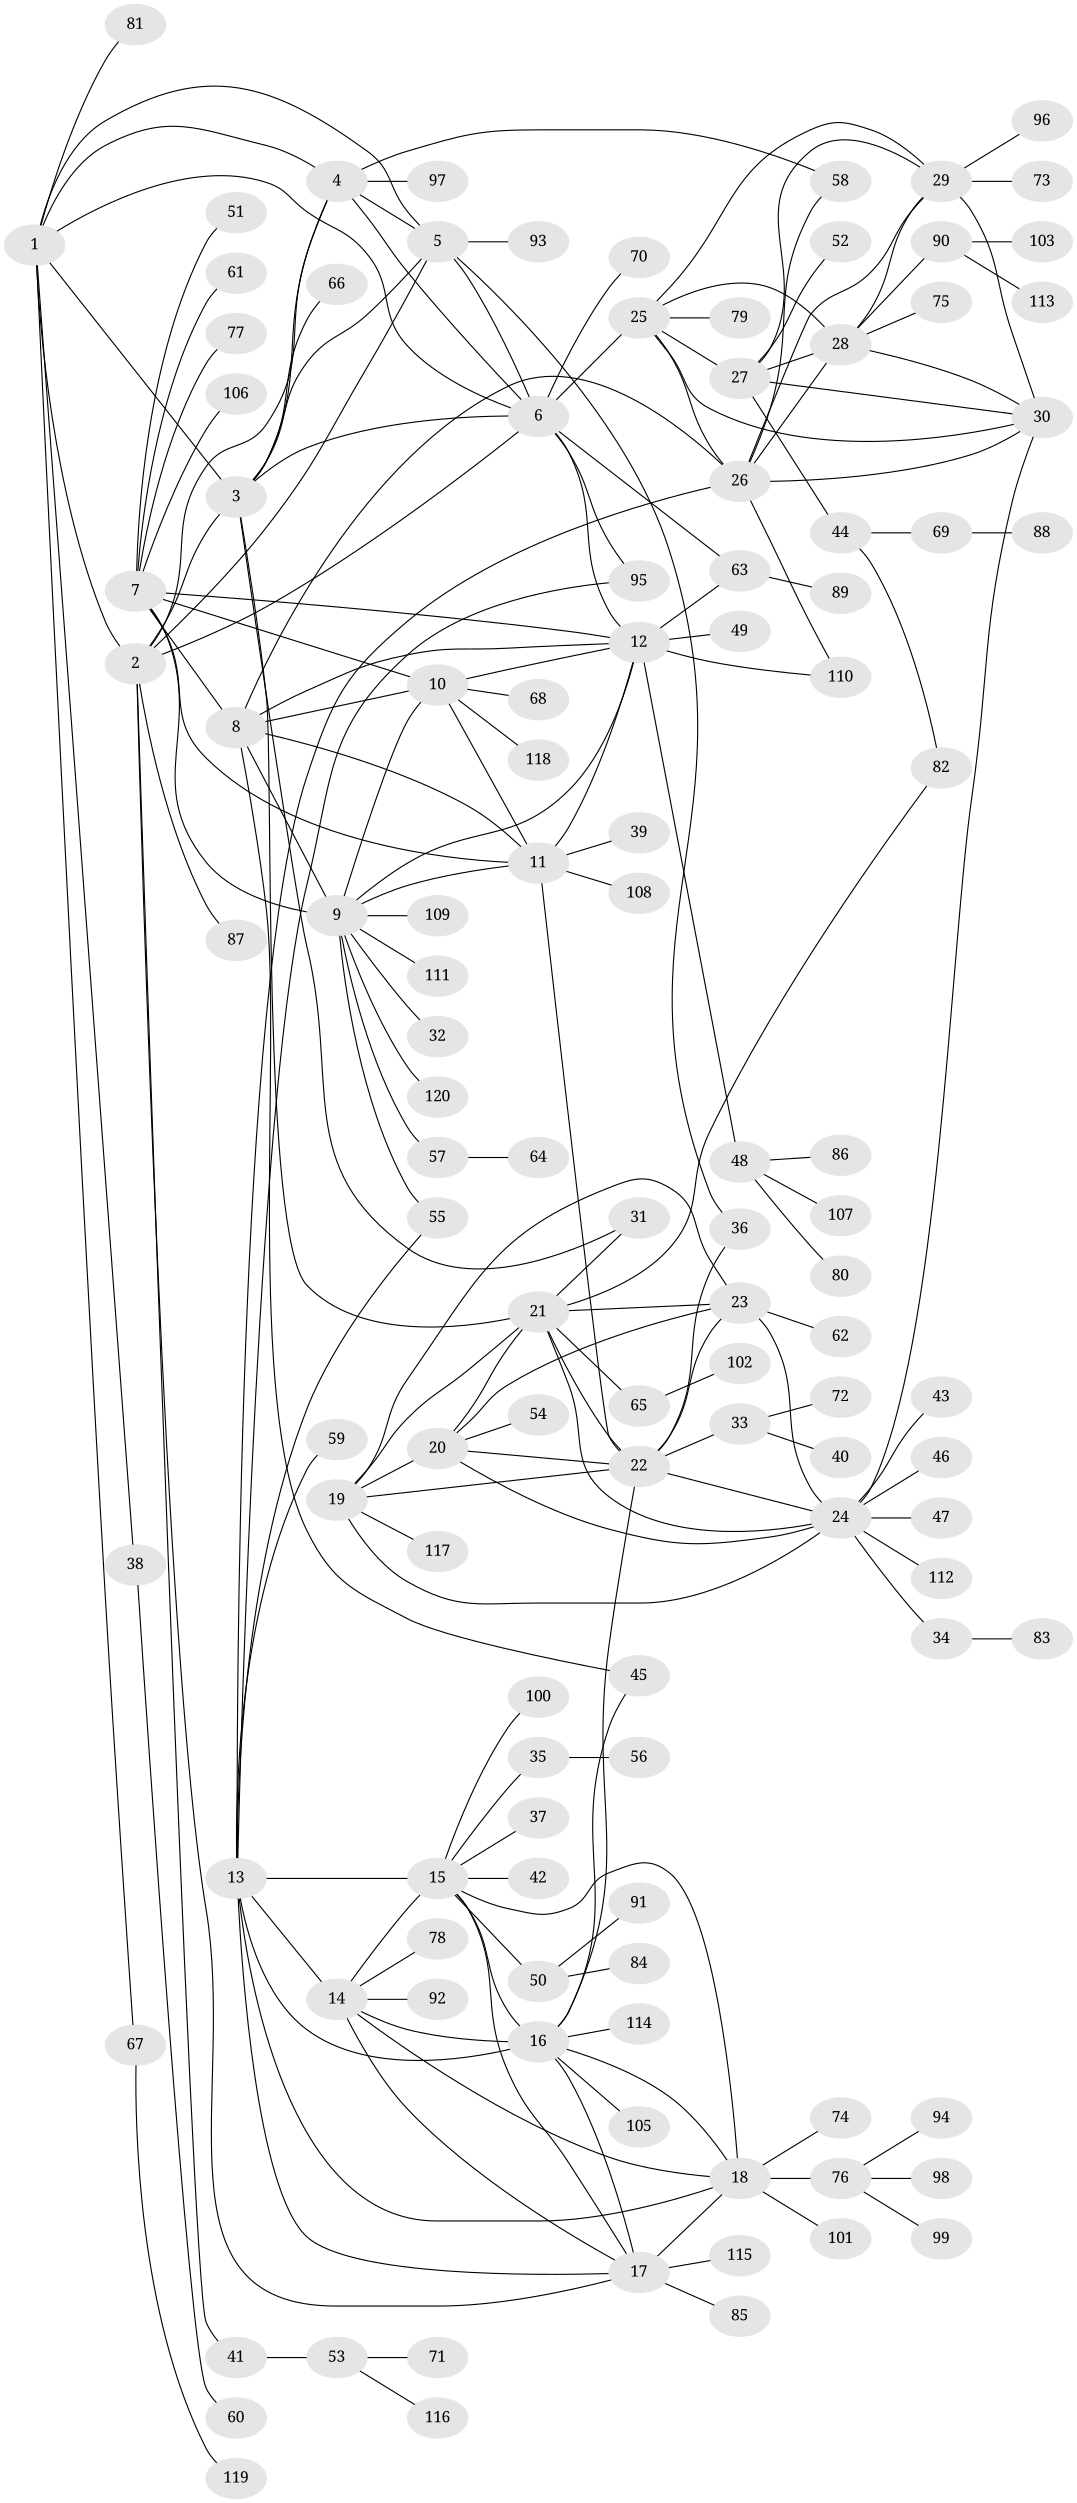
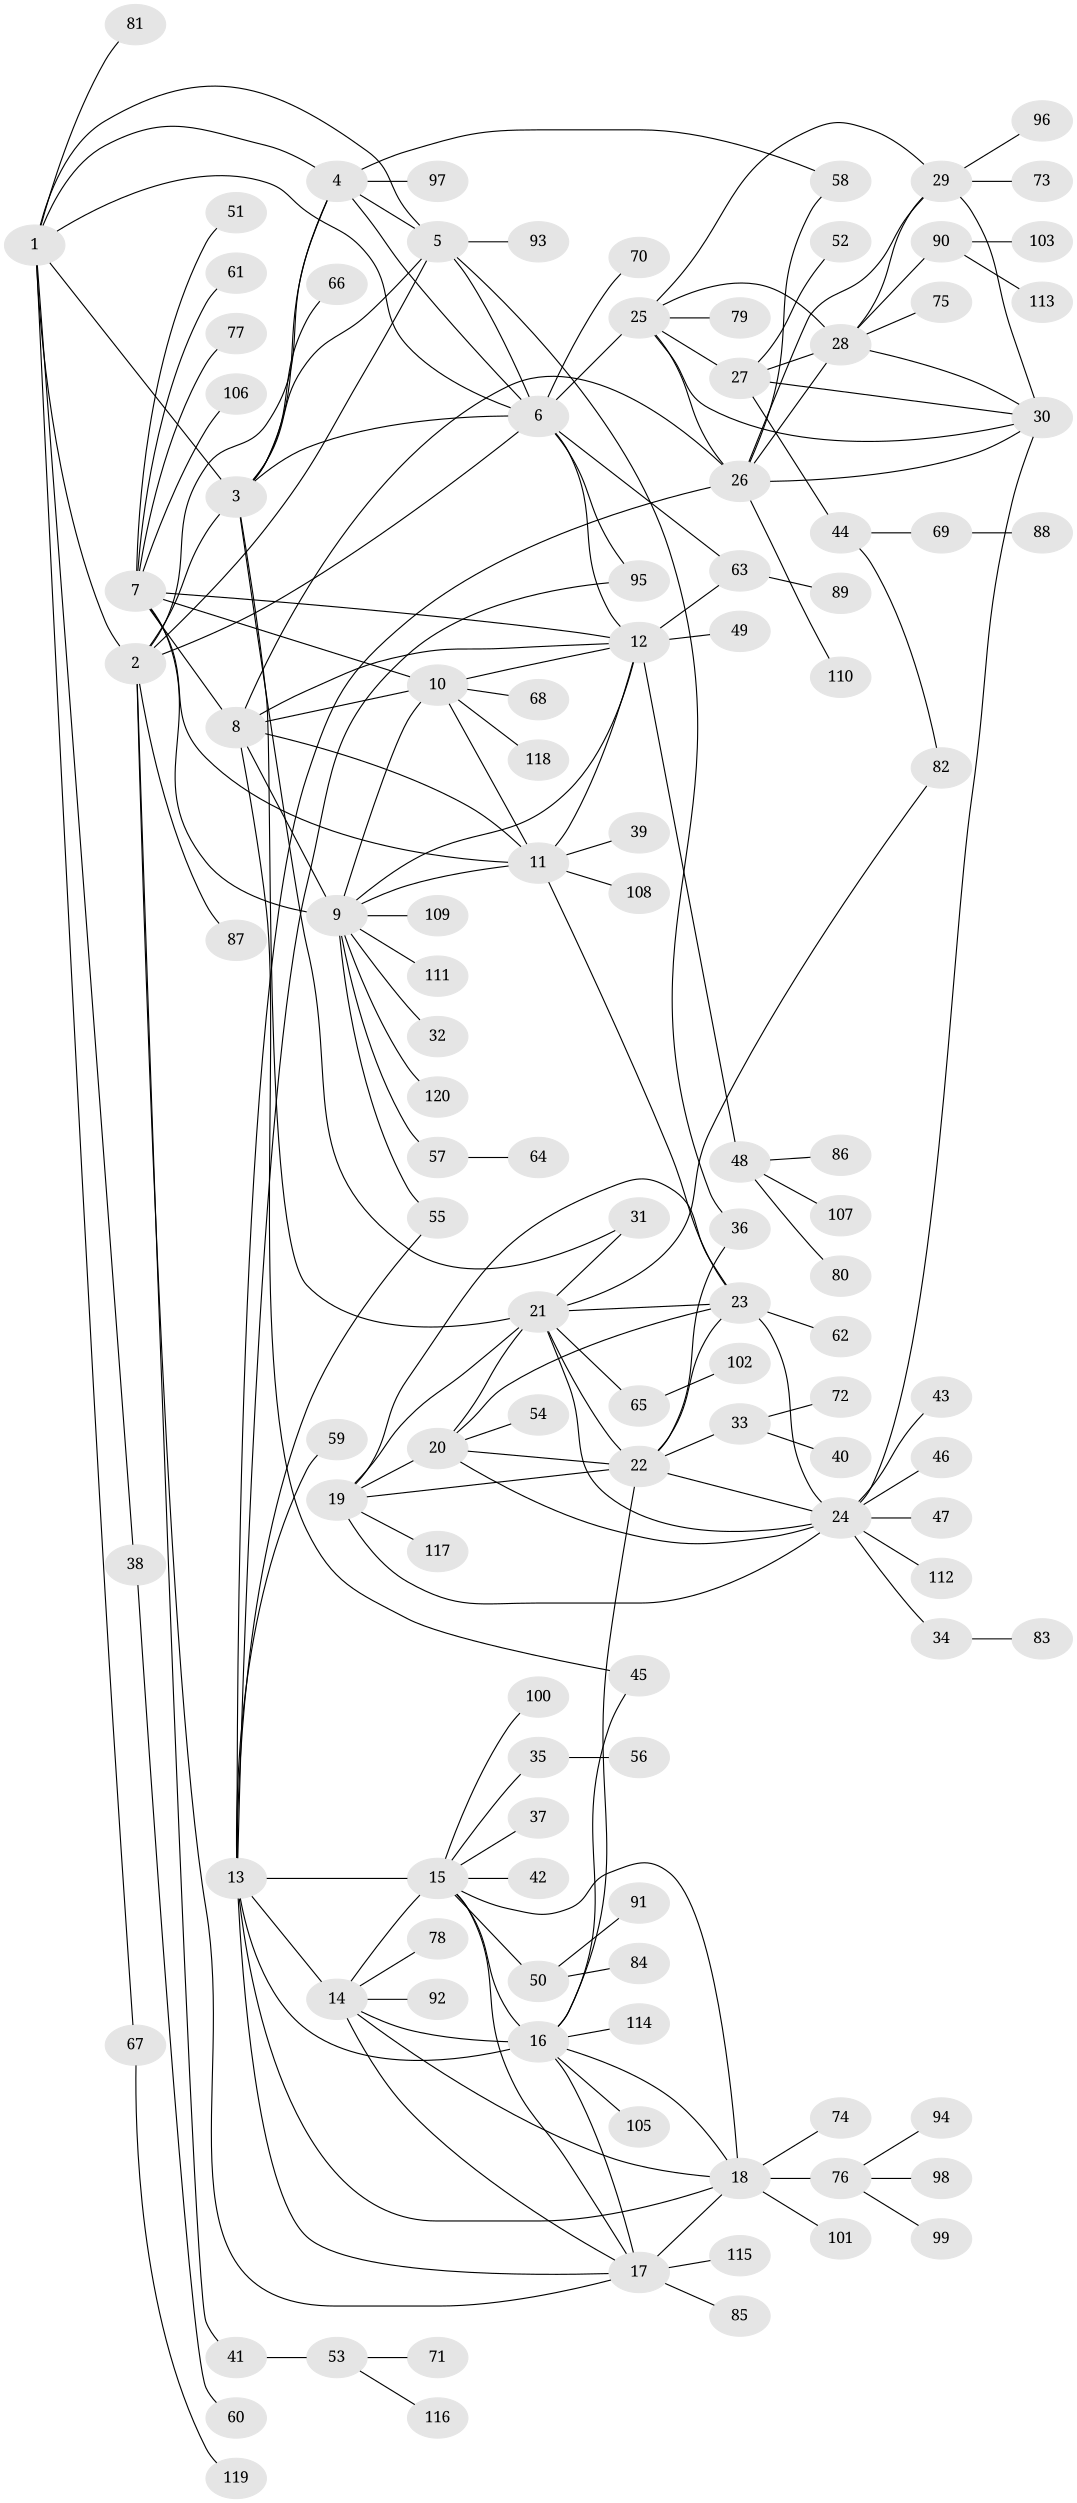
(781, 196) -> none
(738, 666) -> none
(575, 1169) -> (640, 1082)
